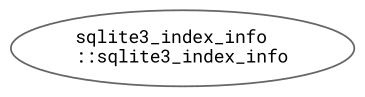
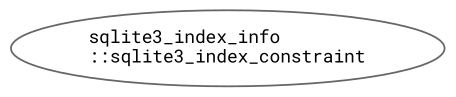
(183, 48) -> (228, 48)
